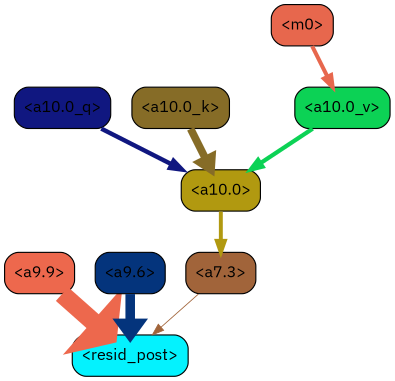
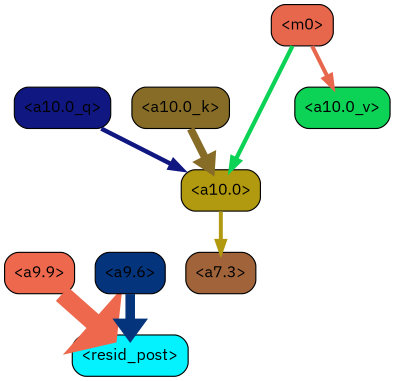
(287, 146) -> (264, 103)
(180, 311) -> none
